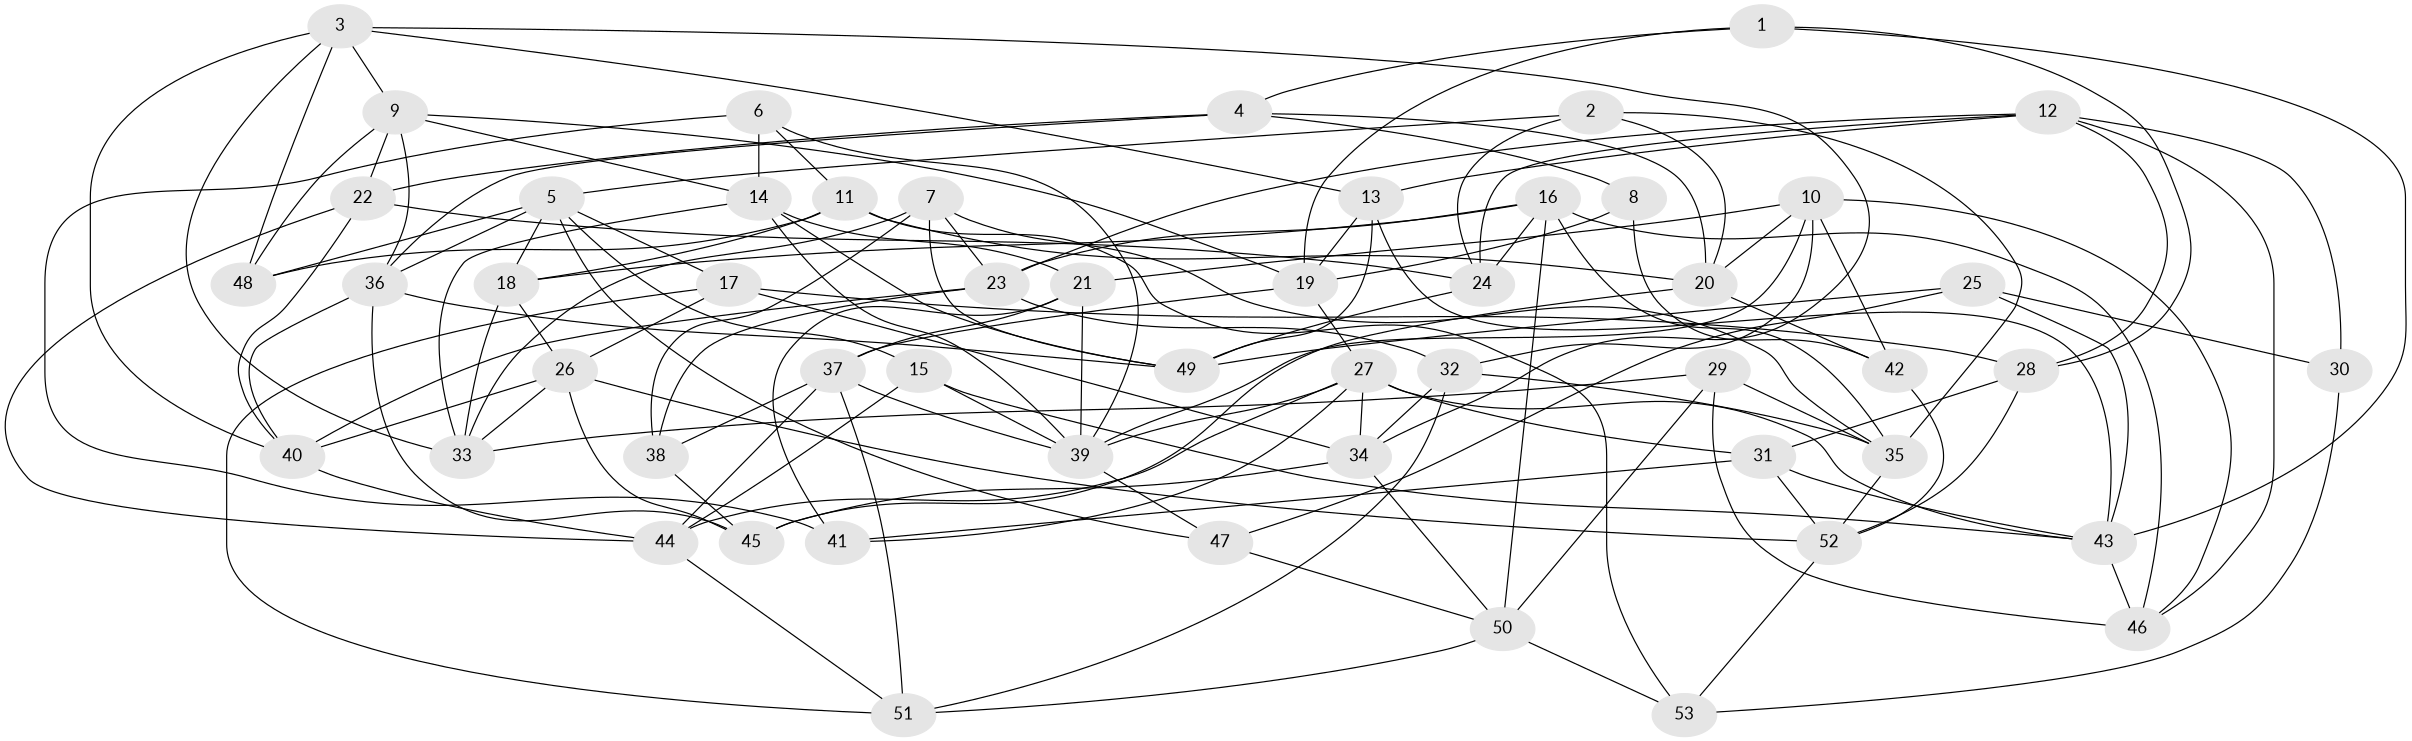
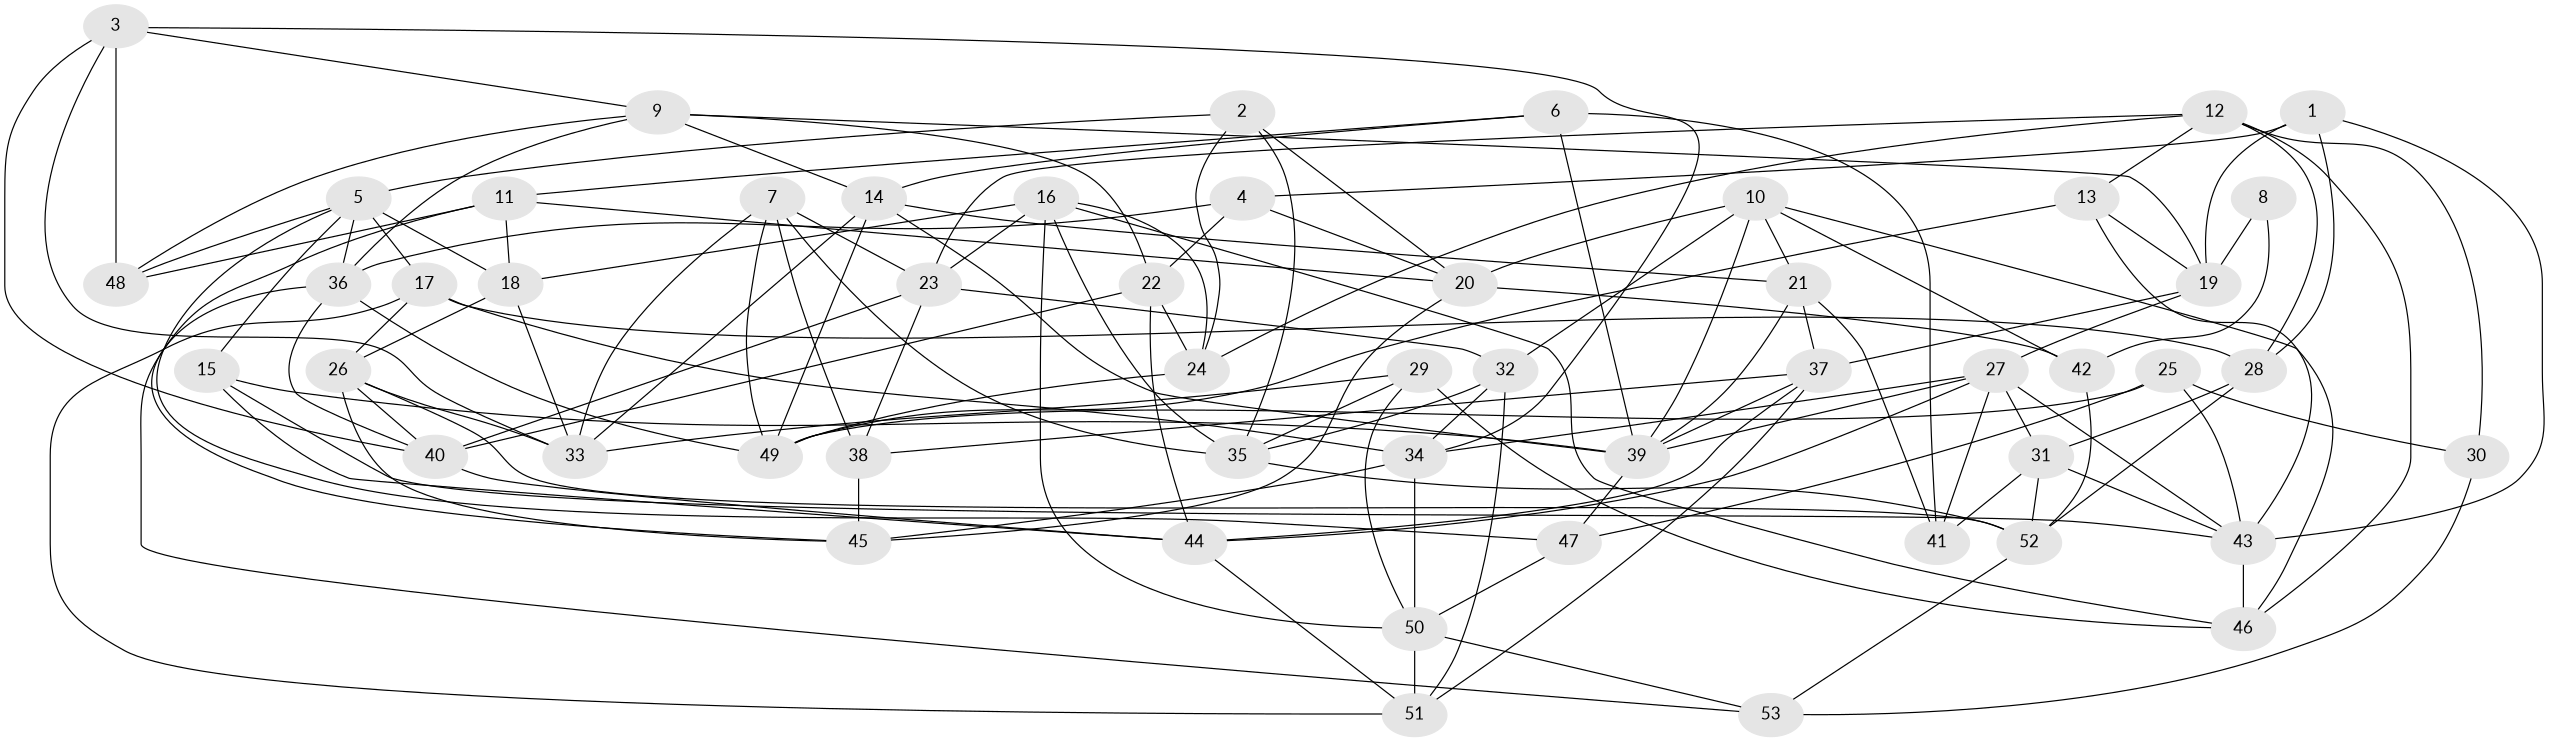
(858, 100) -> none
(1442, 141) -> none
